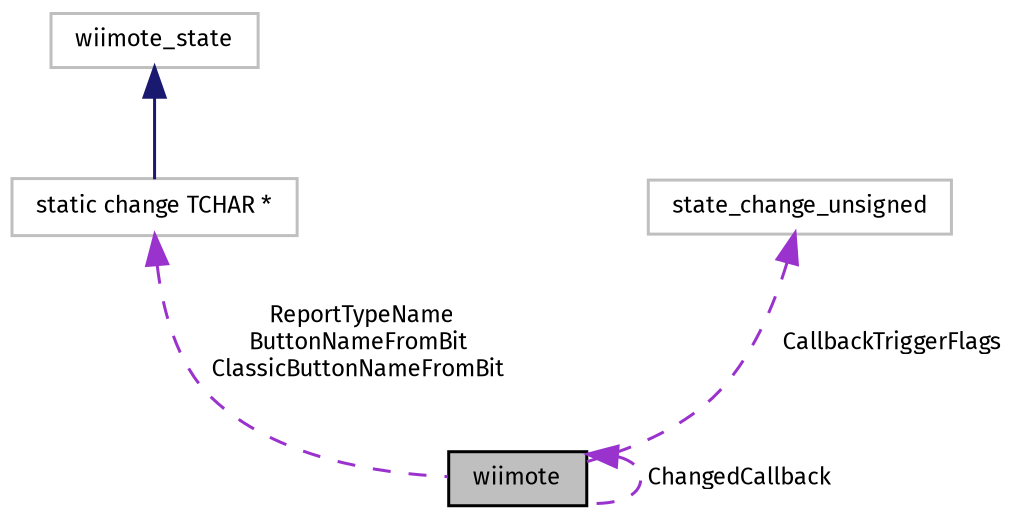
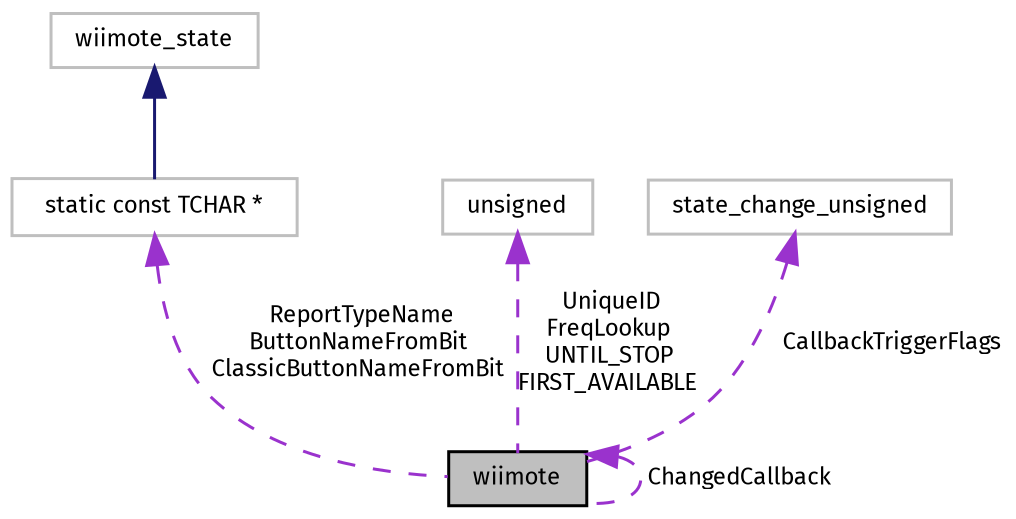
(155, 207) -> (155, 207)
none -> (518, 207)
